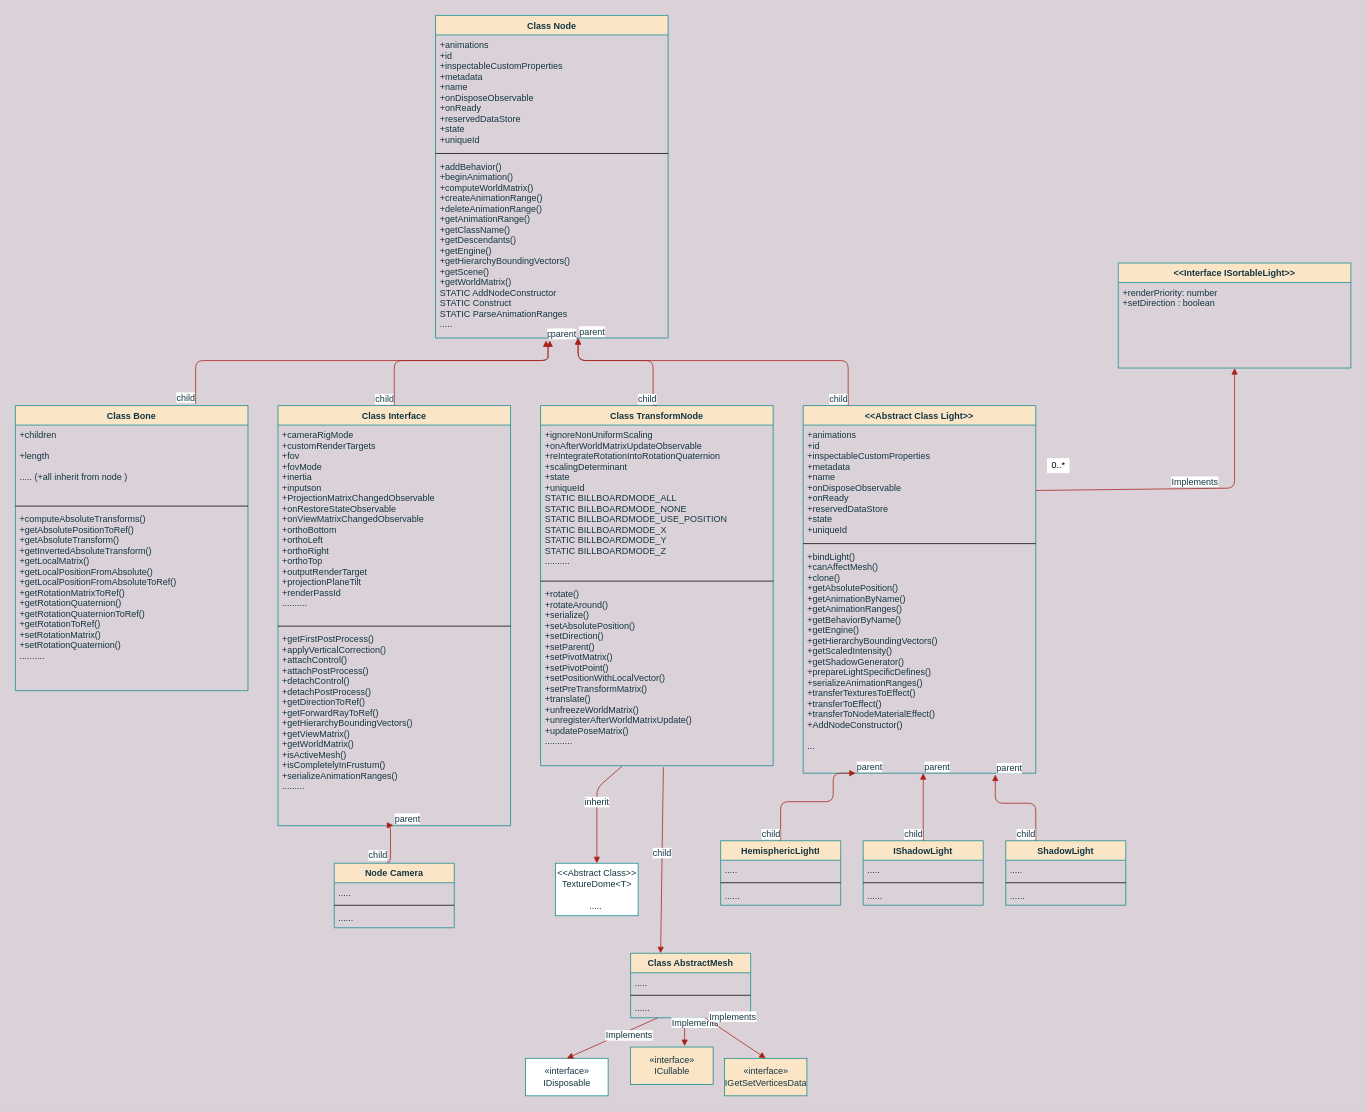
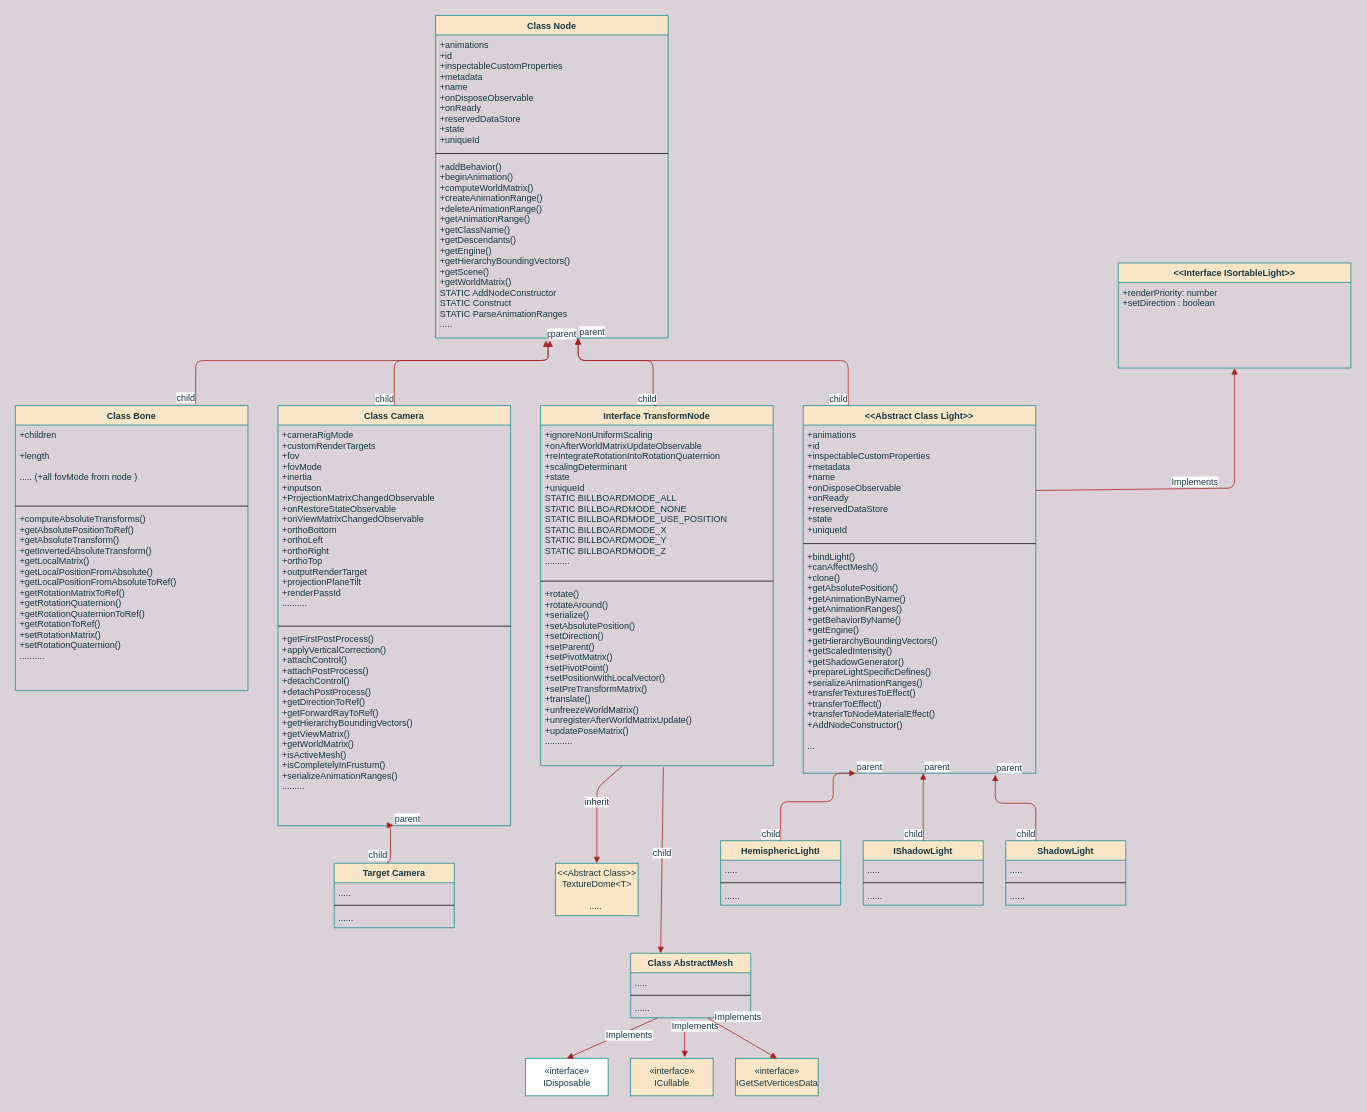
(394, 416) -> (394, 416)
(656, 416) -> (656, 416)
(40, 435) -> (40, 435)
(1058, 465) -> none
(394, 873) -> (394, 873)
(597, 889) -> (597, 889)
(672, 1065) -> (672, 1077)
(765, 1077) -> (777, 1077)
